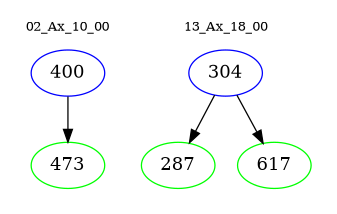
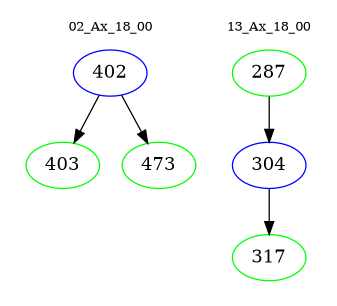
(68, 28) -> (111, 28)
(68, 73) -> (110, 73)
(205, 113) -> (269, 113)
none -> (63, 165)
(274, 165) -> (269, 258)
